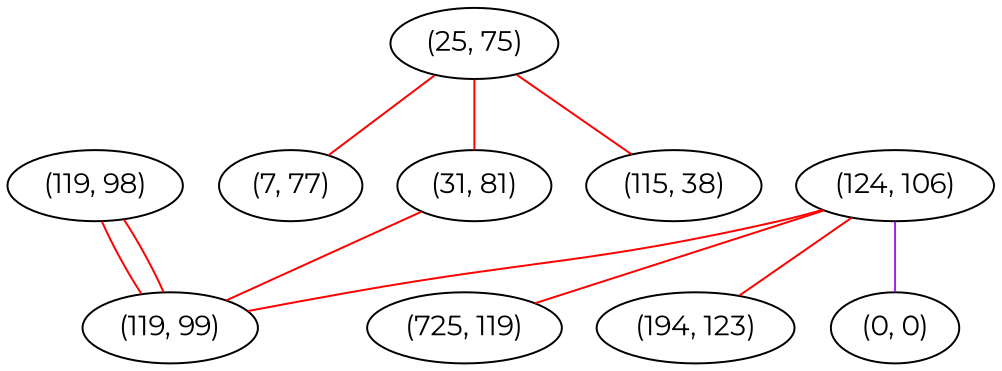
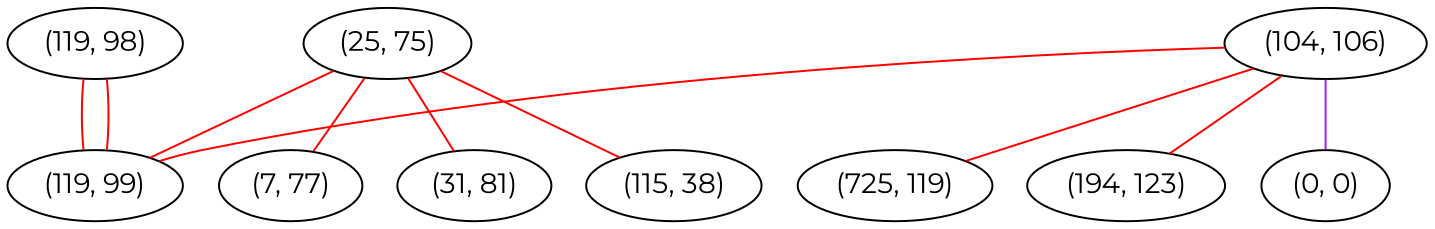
(895, 186) -> (1326, 43)
(324, 256) -> (242, 114)
